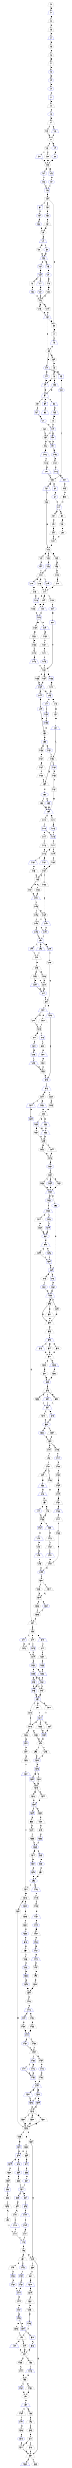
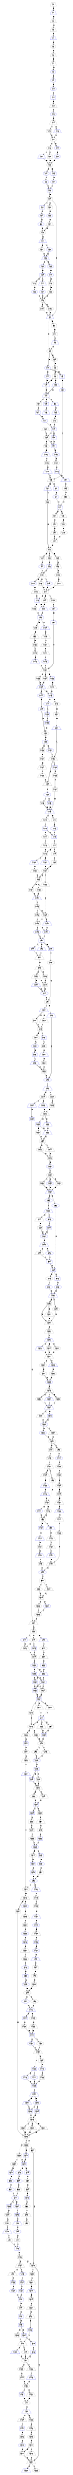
(54, 261) -> (56, 257)
none -> (25, 2001)
(39, 2081) -> (39, 2081)
(8, 2227) -> none
